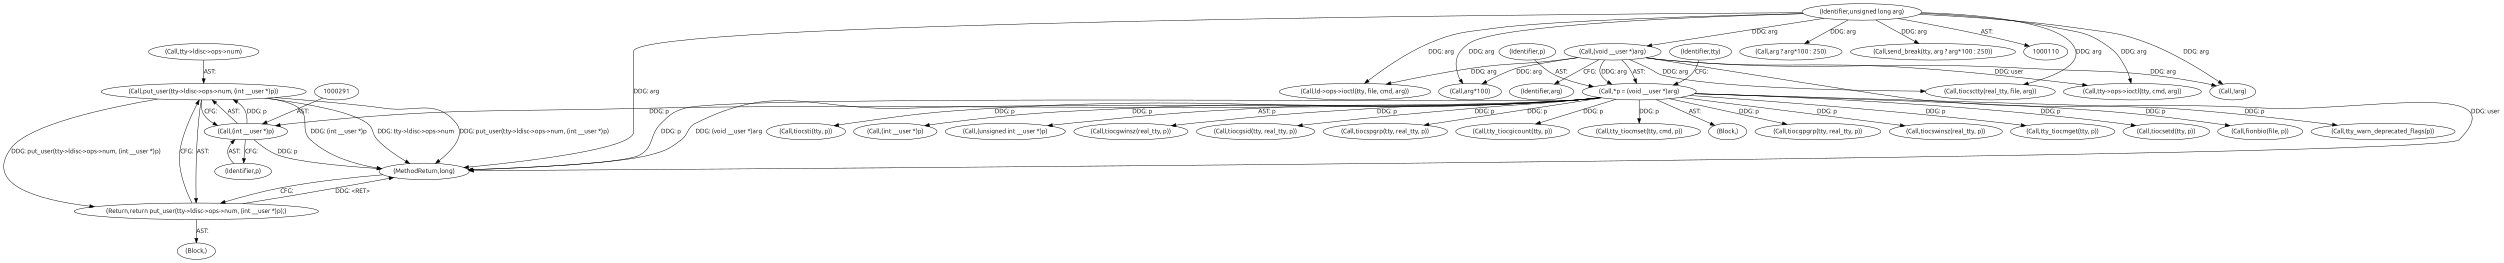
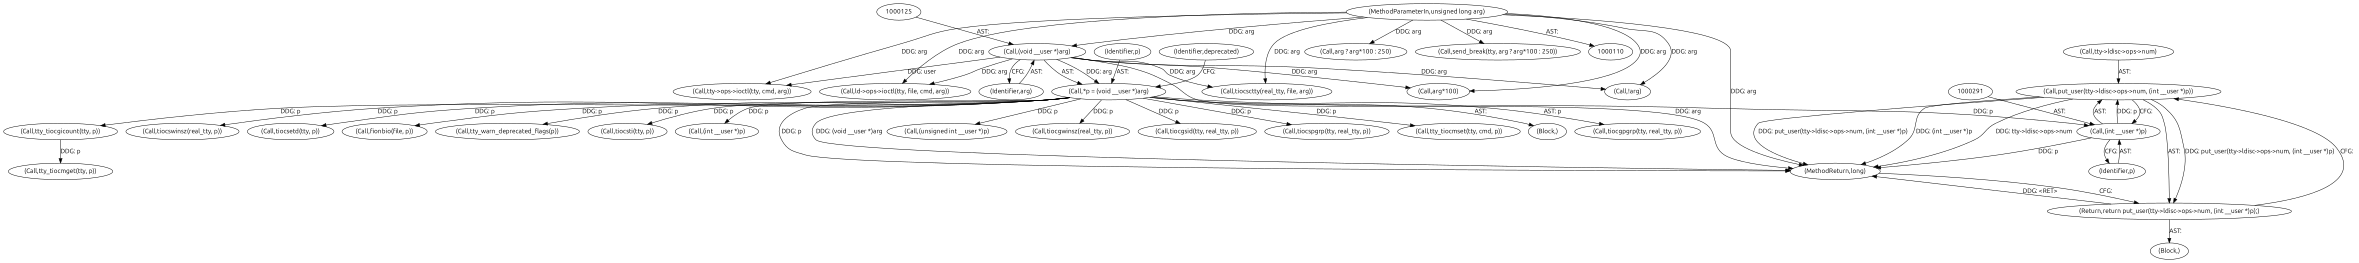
none -> (899, 12)
(1862, 12) -> (1427, 12)
(1701, 52) -> (1206, 52)
none -> (1027, 75)
(1856, 108) -> (61, 149)
(1267, 112) -> (1048, 112)
(1749, 112) -> (1553, 112)
(2485, 112) -> (1688, 112)
